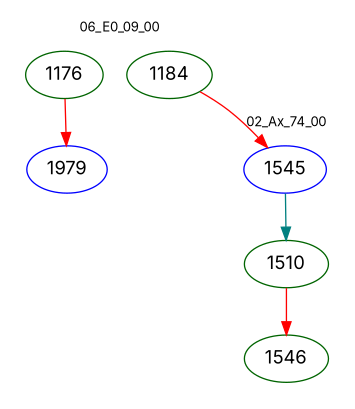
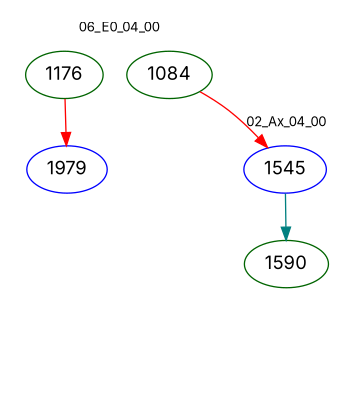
(120, 28) -> (120, 28)
(169, 75) -> (169, 75)
(286, 123) -> (286, 123)
(286, 264) -> (286, 264)
(286, 359) -> none
